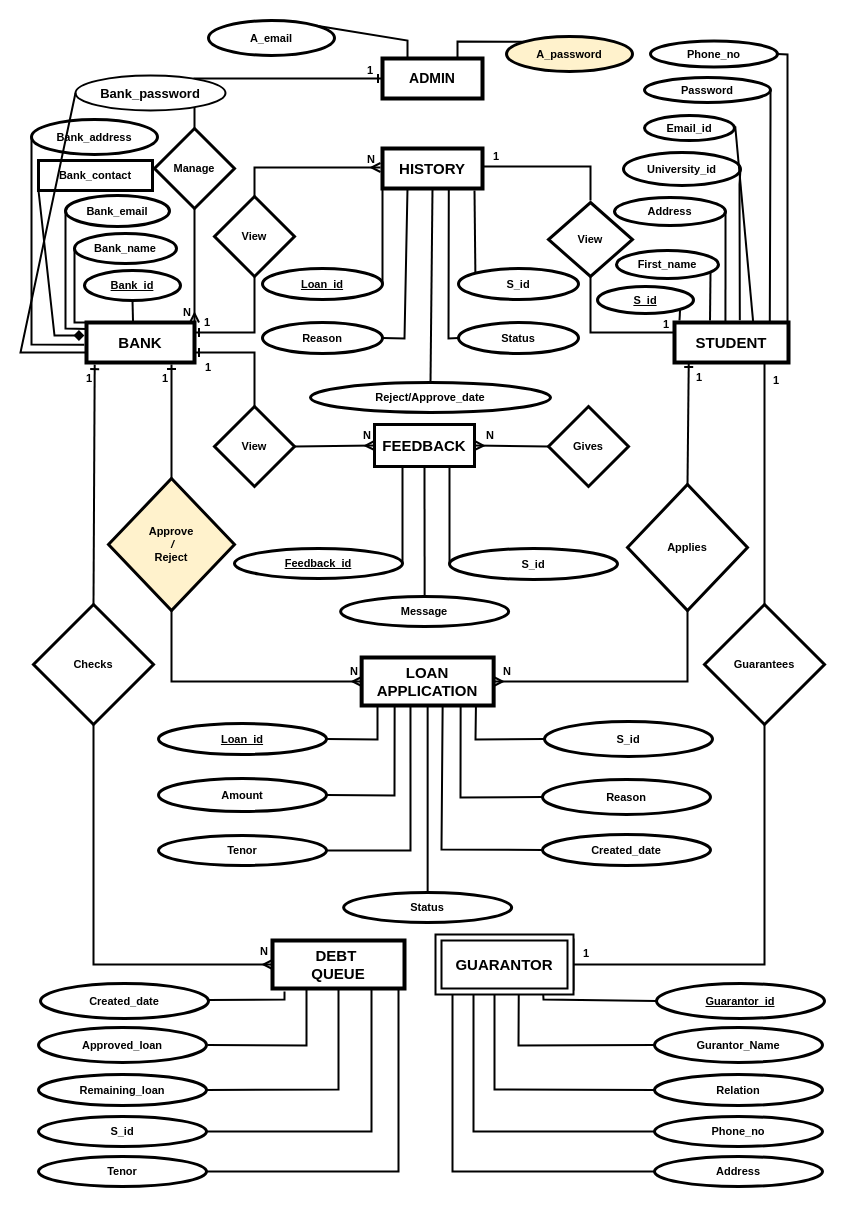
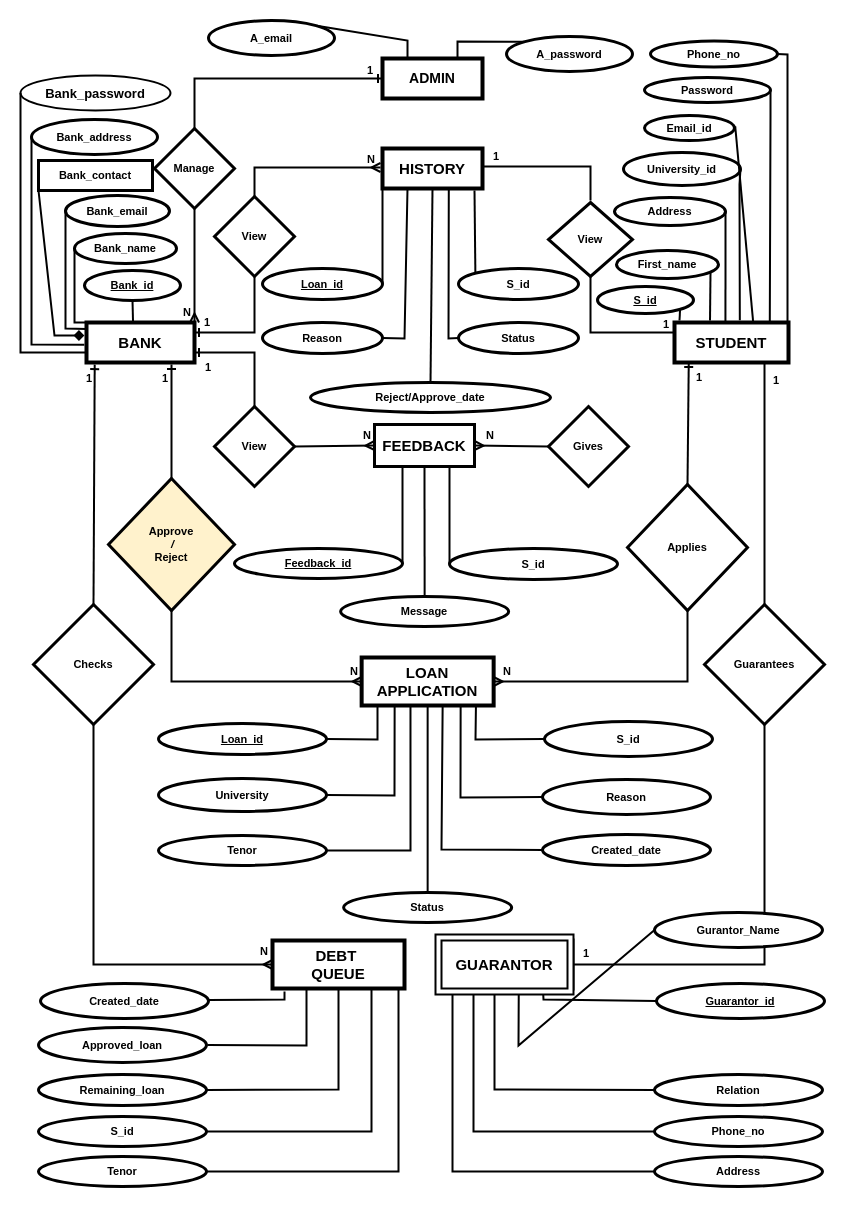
(570, 54) -> (570, 54)
(151, 93) -> (96, 93)
(243, 796) -> (243, 796)
(739, 1045) -> (739, 930)
